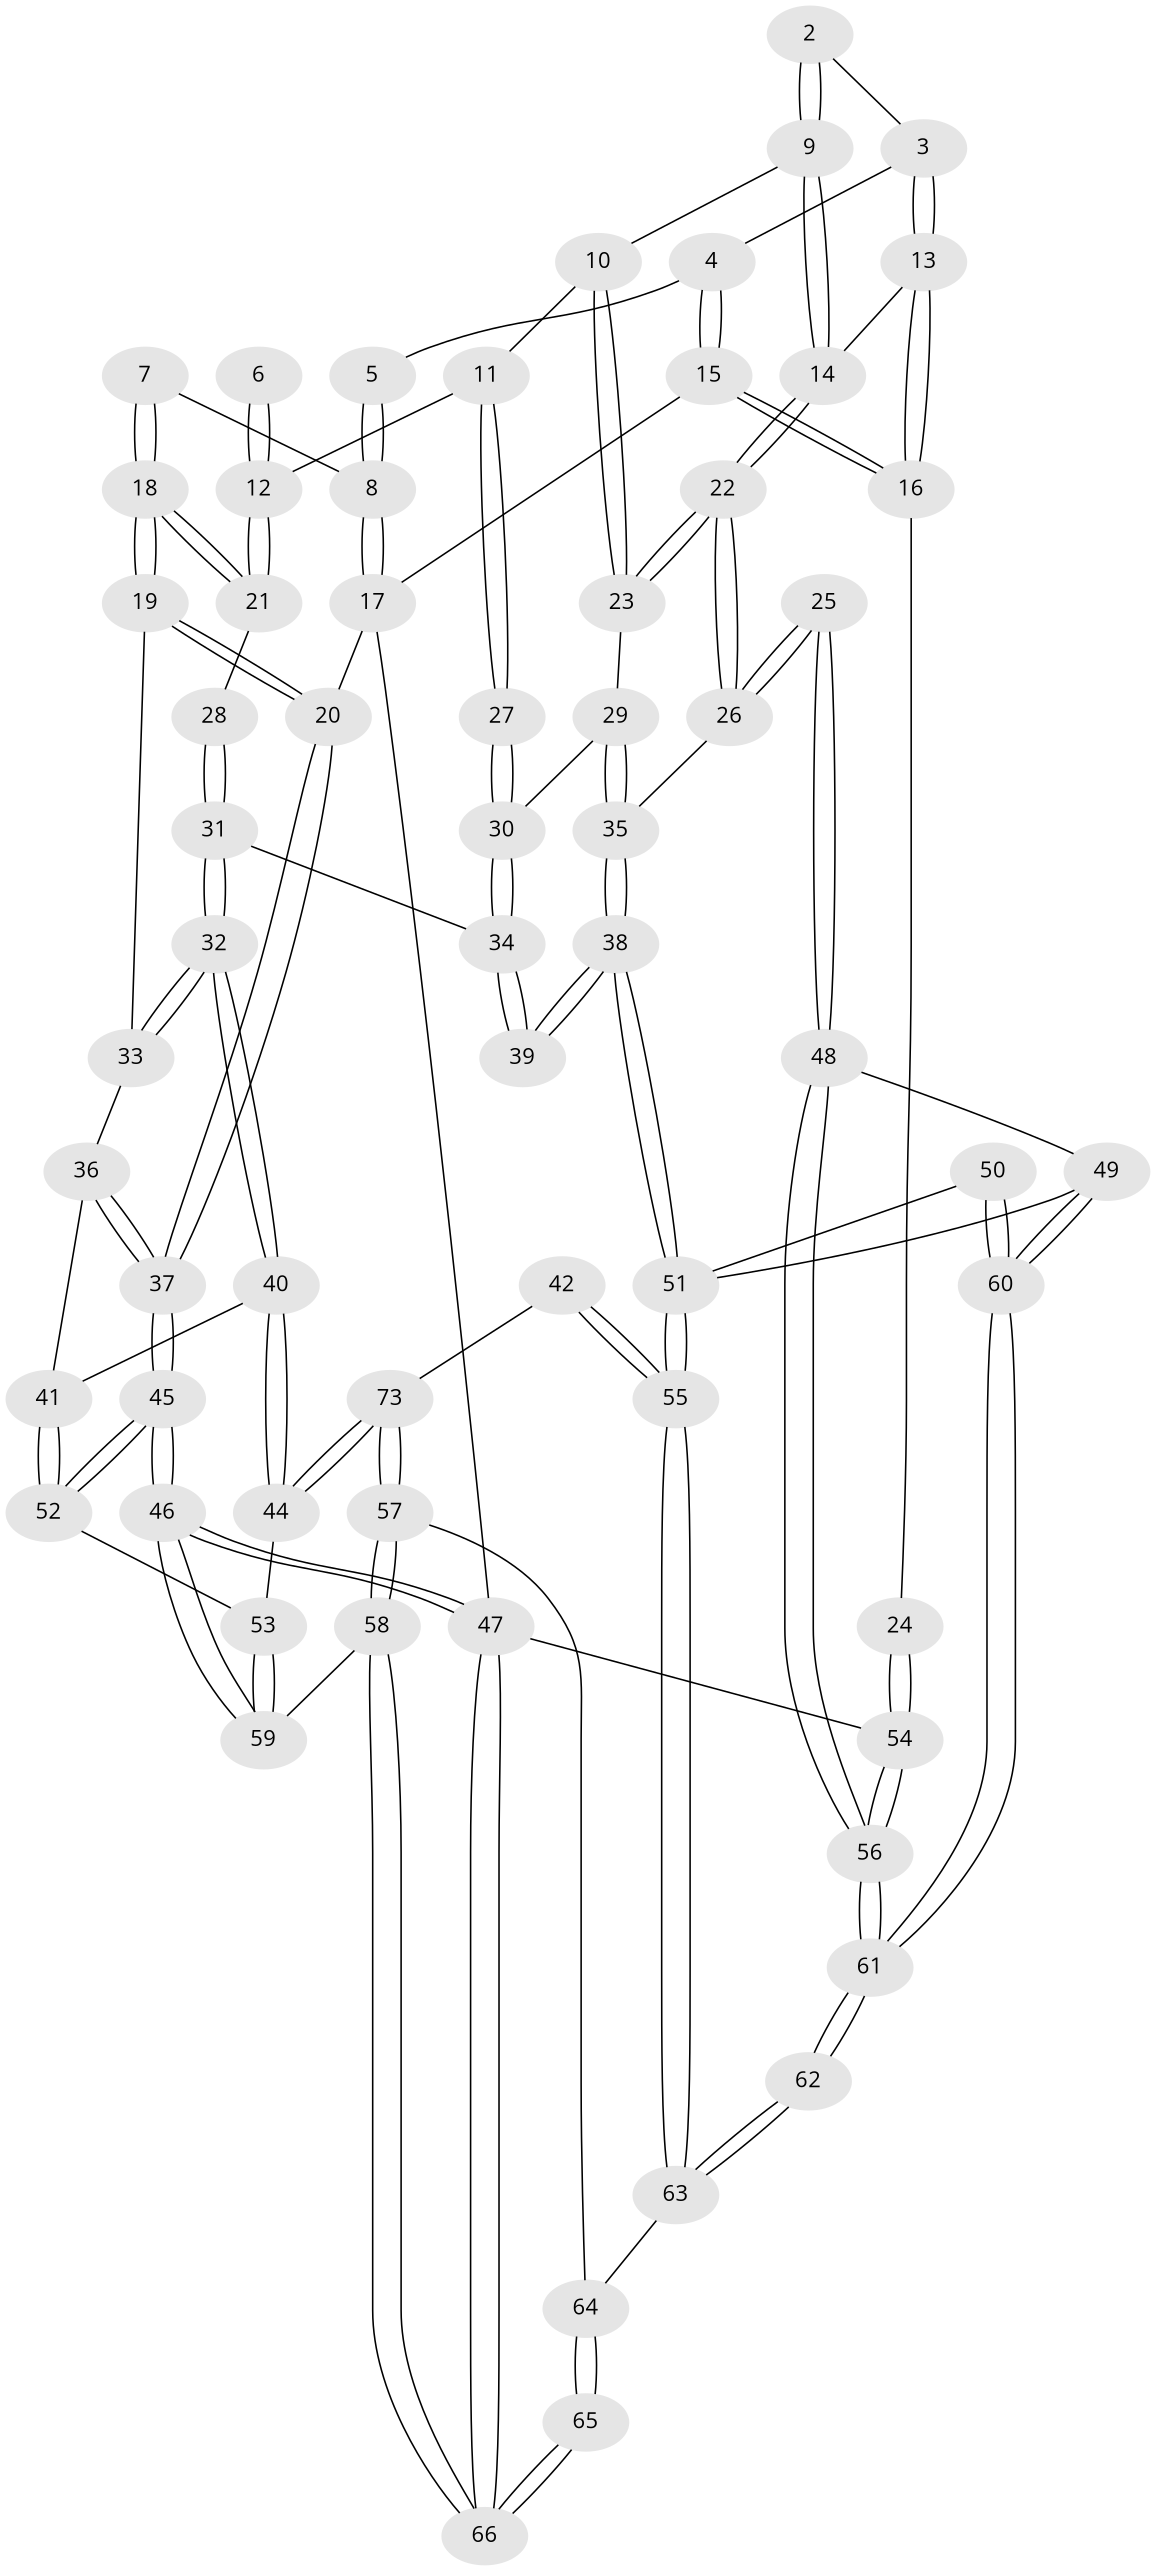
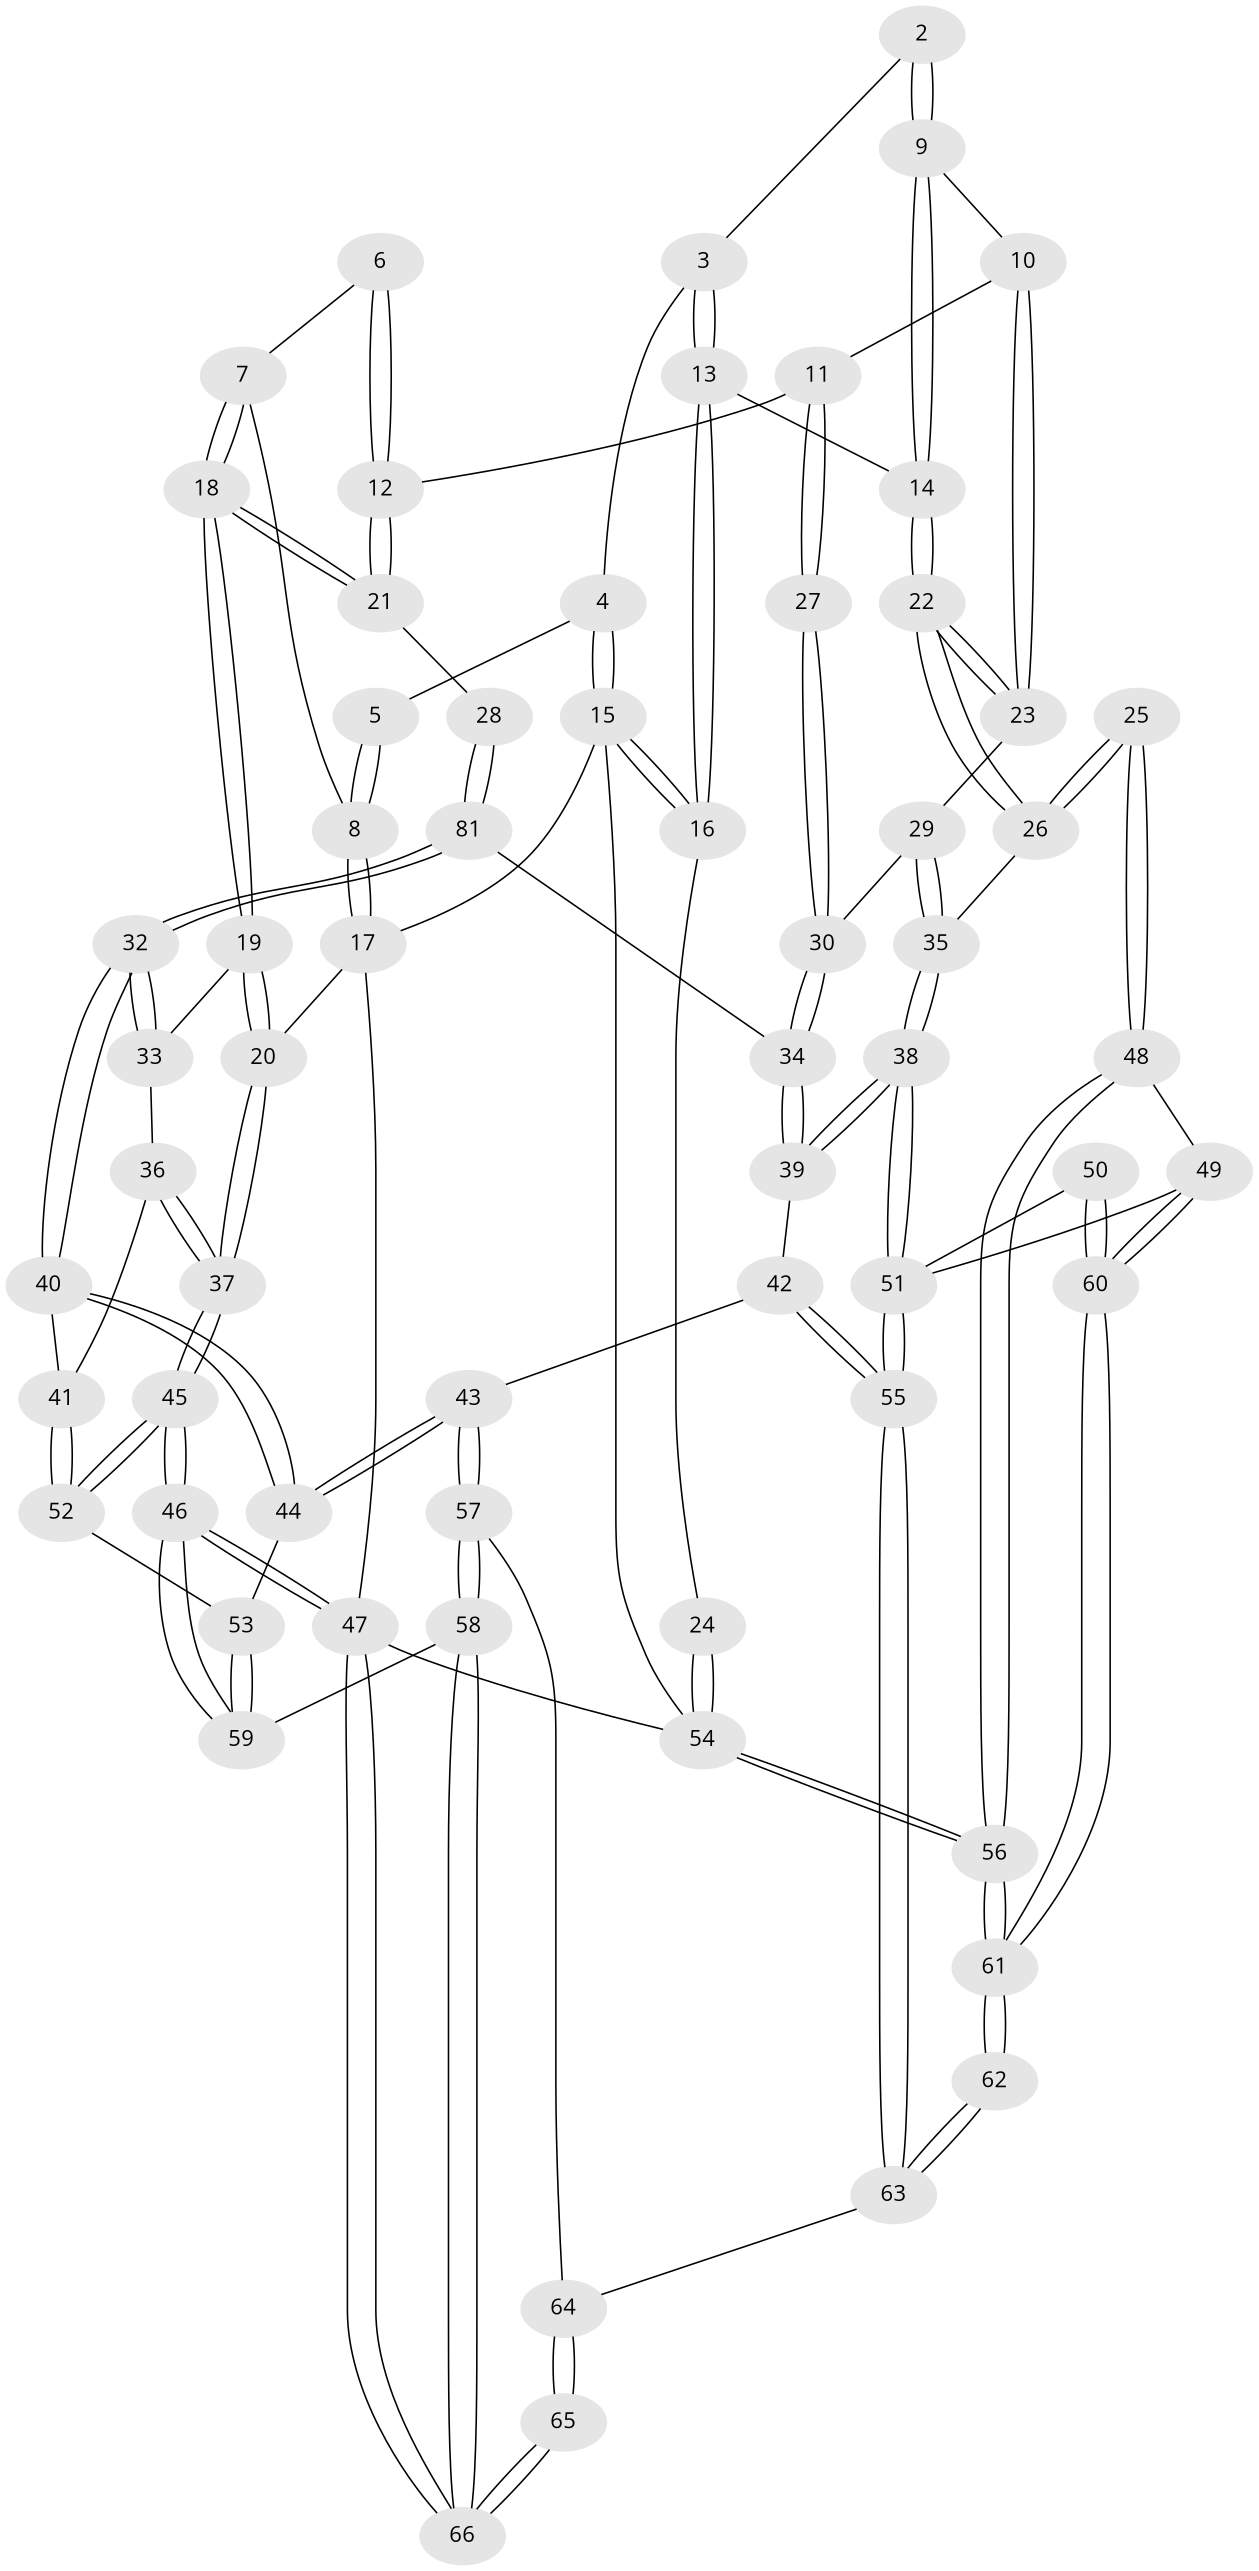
none -> (312, 319)
(215, 831) -> (469, 831)
none -> (786, 1229)
none -> (616, 1237)
(390, 1399) -> (469, 1399)
